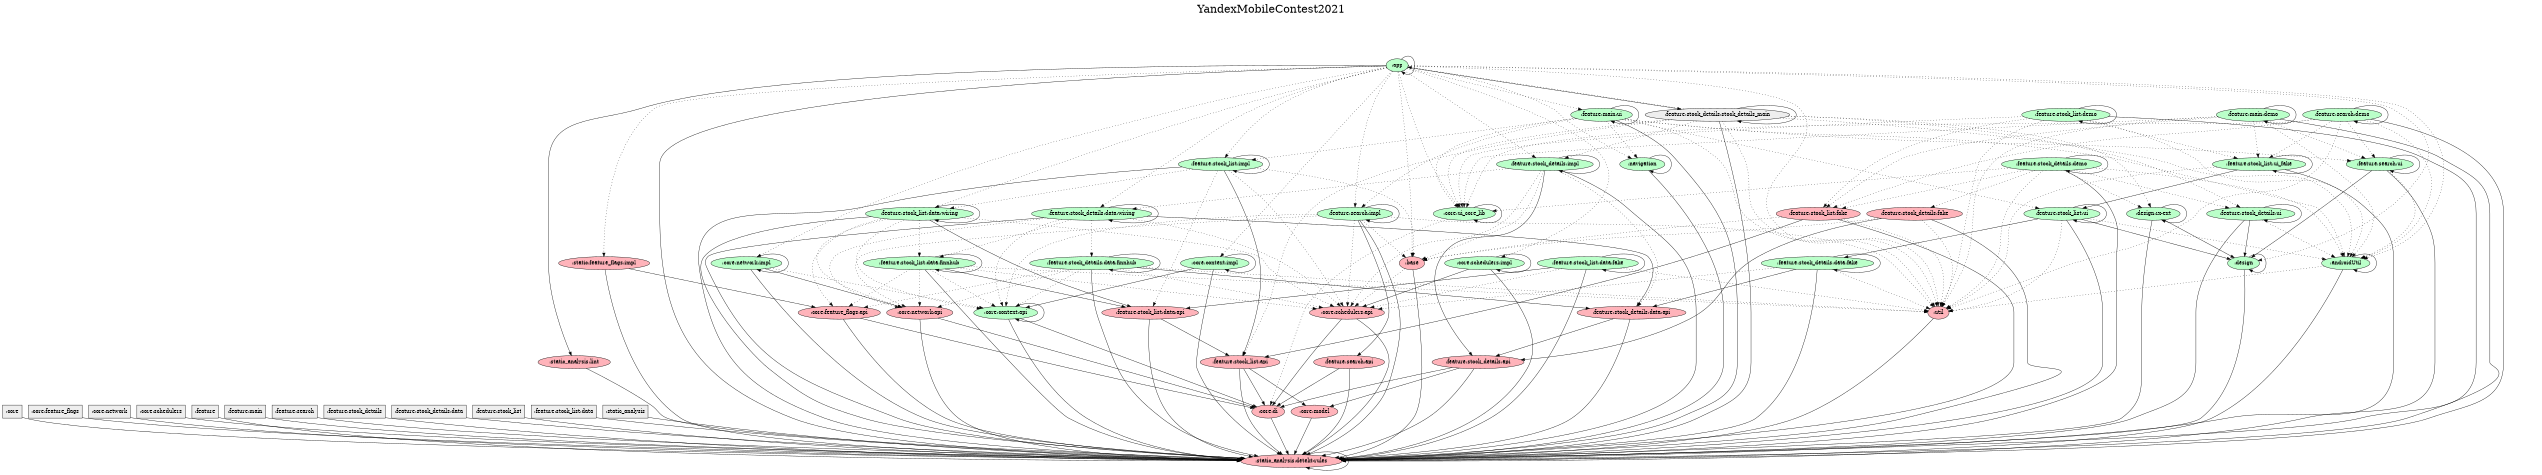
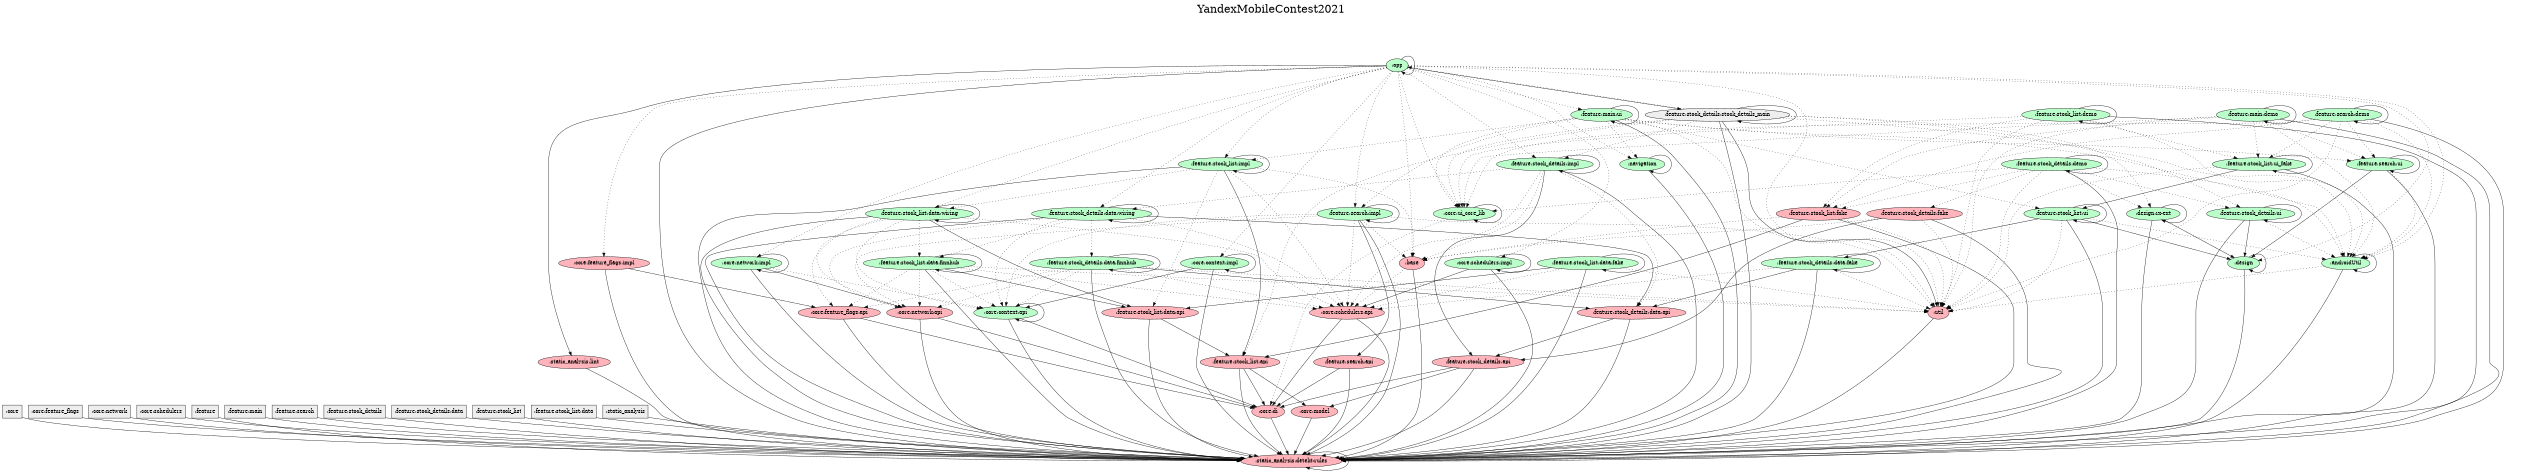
(1764, 222) -> (1764, 222)
(604, 263) -> (604, 263)
